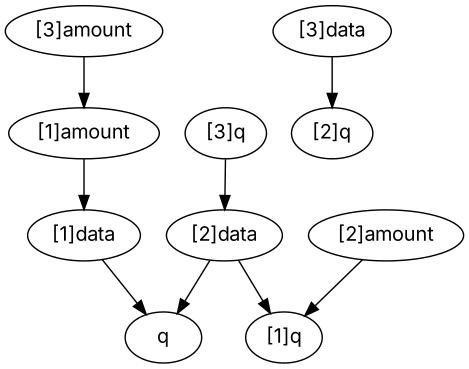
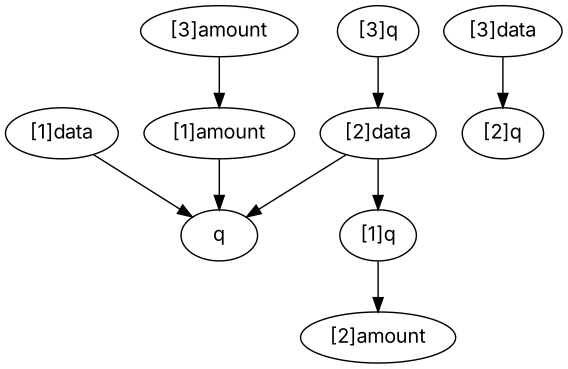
(84, 177) -> (219, 177)
(339, 283) -> (378, 279)
